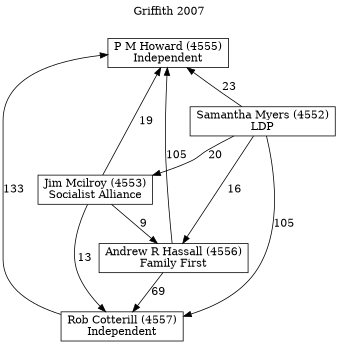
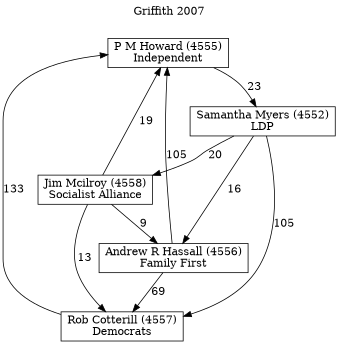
(217, 90) -> (236, 81)
(95, 190) -> (95, 190)
(122, 326) -> (122, 326)
